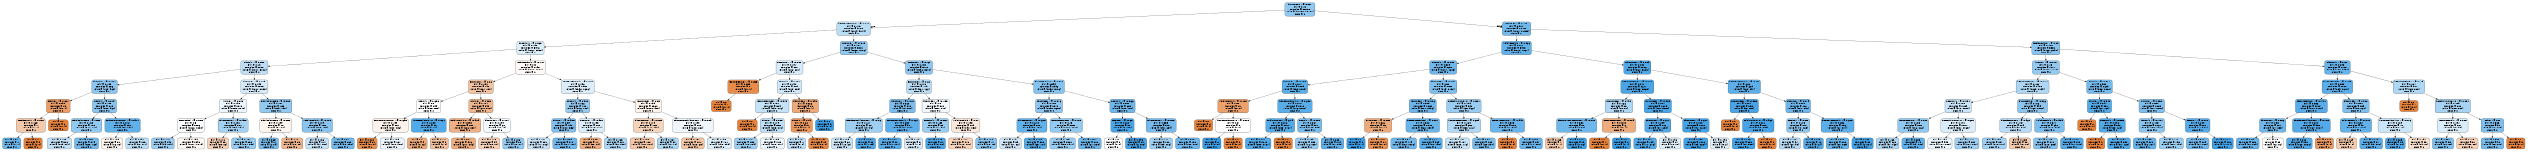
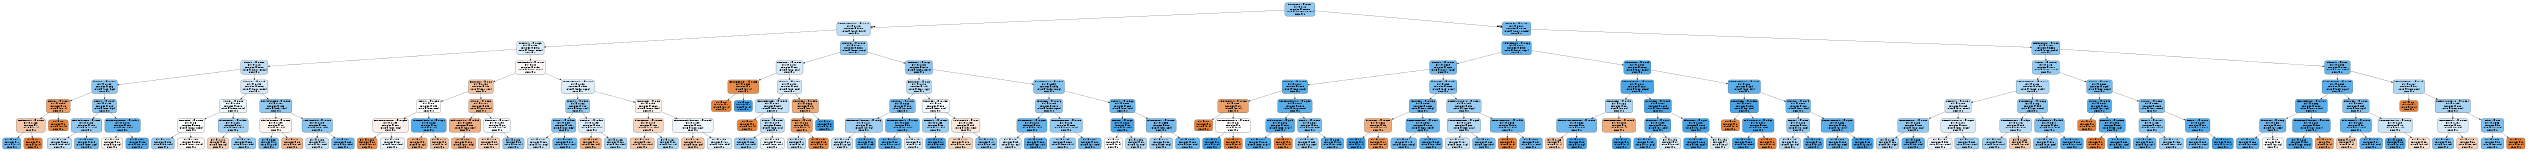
none -> (743, 106)
(137, 143) -> (137, 143)
(439, 143) -> (439, 143)
(1136, 143) -> (1136, 143)
(1599, 143) -> none
(2324, 143) -> (2324, 143)
(2346, 143) -> (2346, 143)
